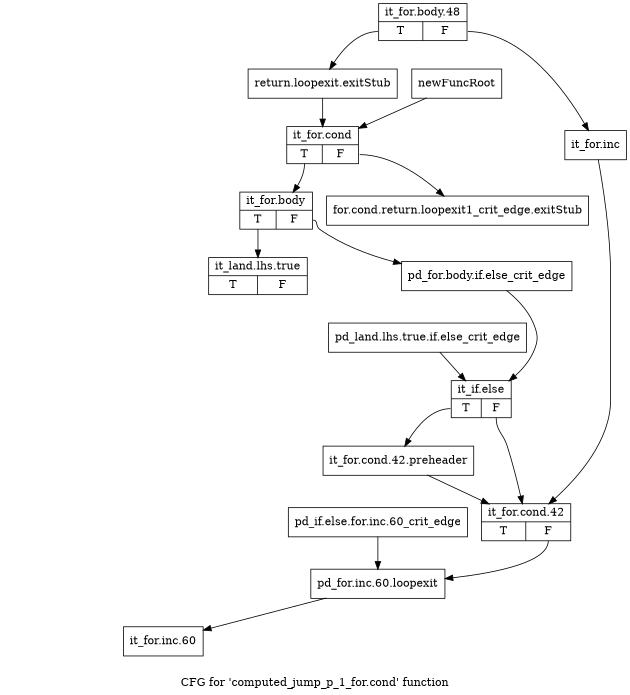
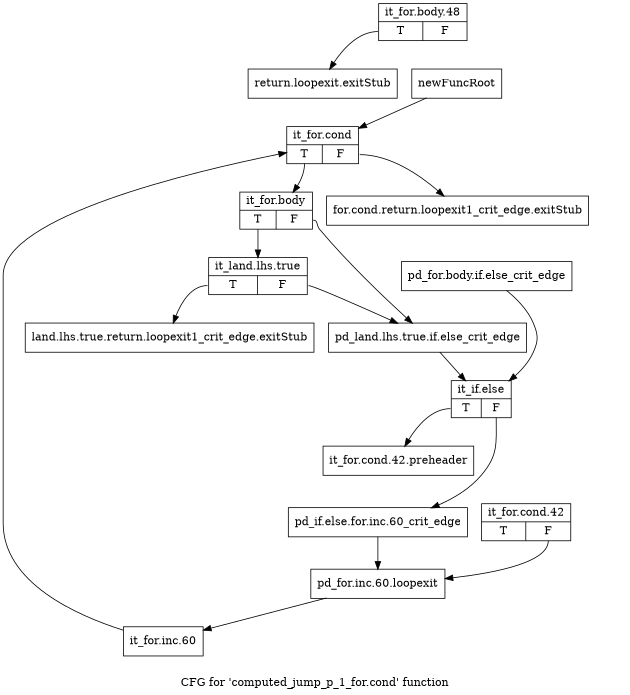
(323, 109) -> (3, 329)
(596, 145) -> none
(350, 246) -> (357, 271)
none -> (350, 302)
none -> (170, 338)
(510, 456) -> (484, 472)
(454, 488) -> none
